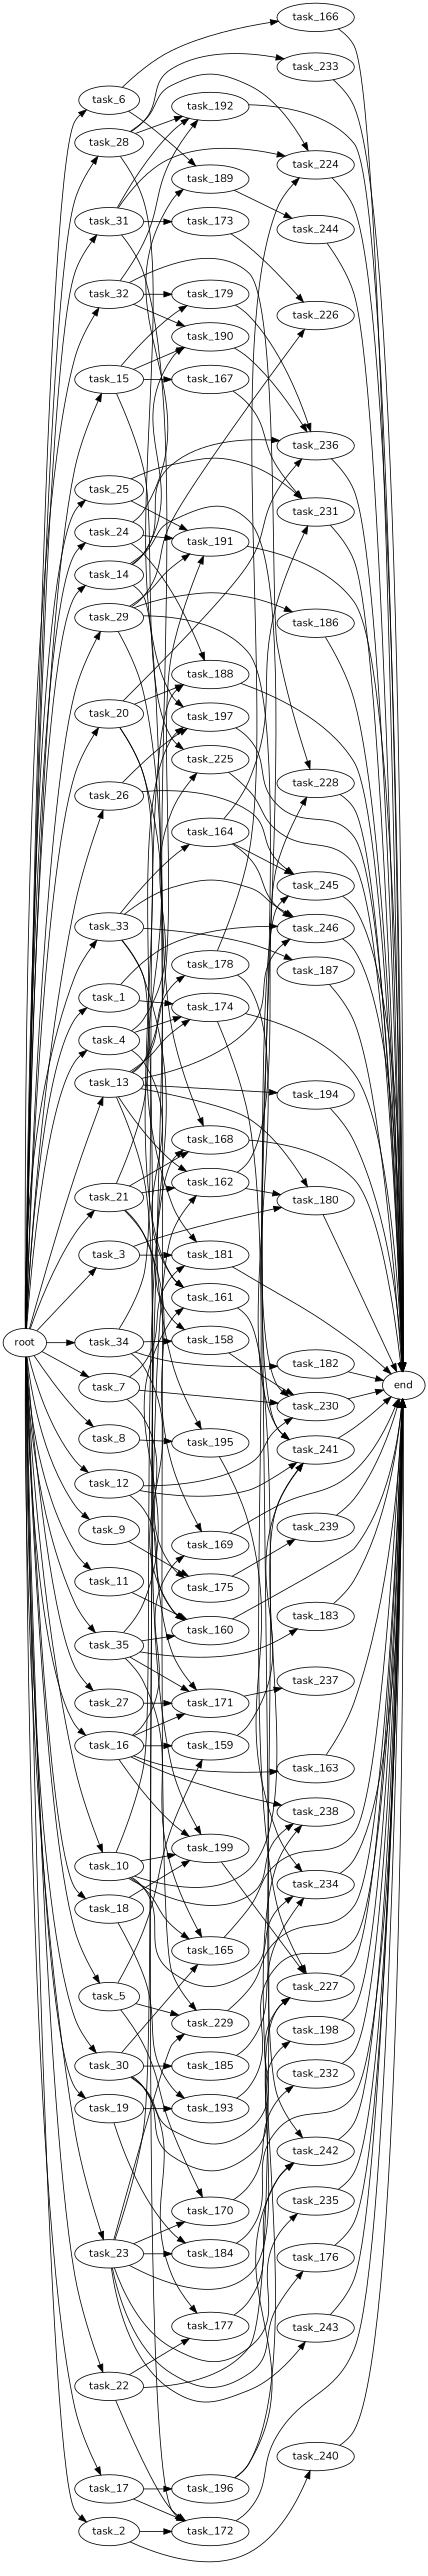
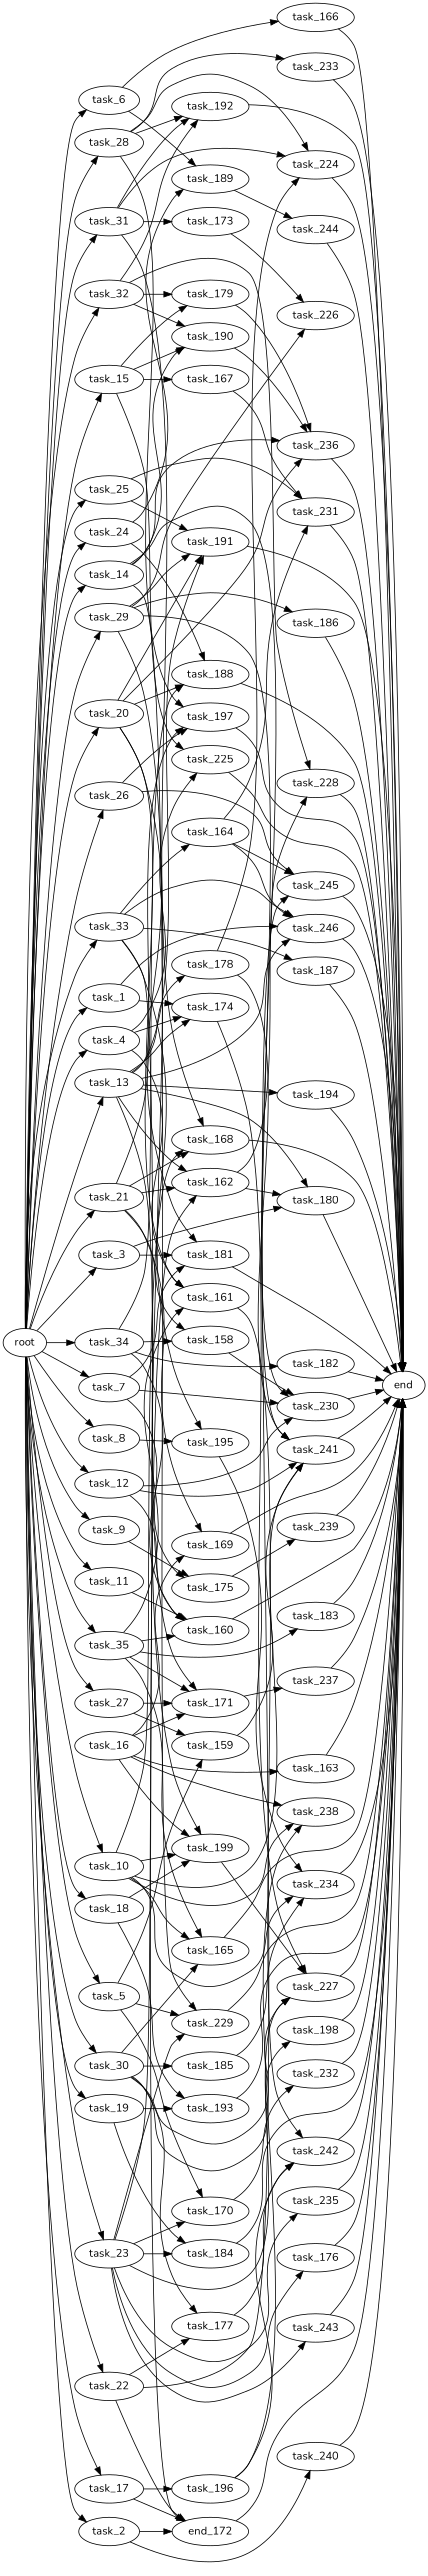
(154, 537) -> (158, 631)
(368, 1102) -> (384, 1550)
(37, 1547) -> none
(156, 1746) -> (155, 1723)
(210, 2532) -> (210, 2532)
